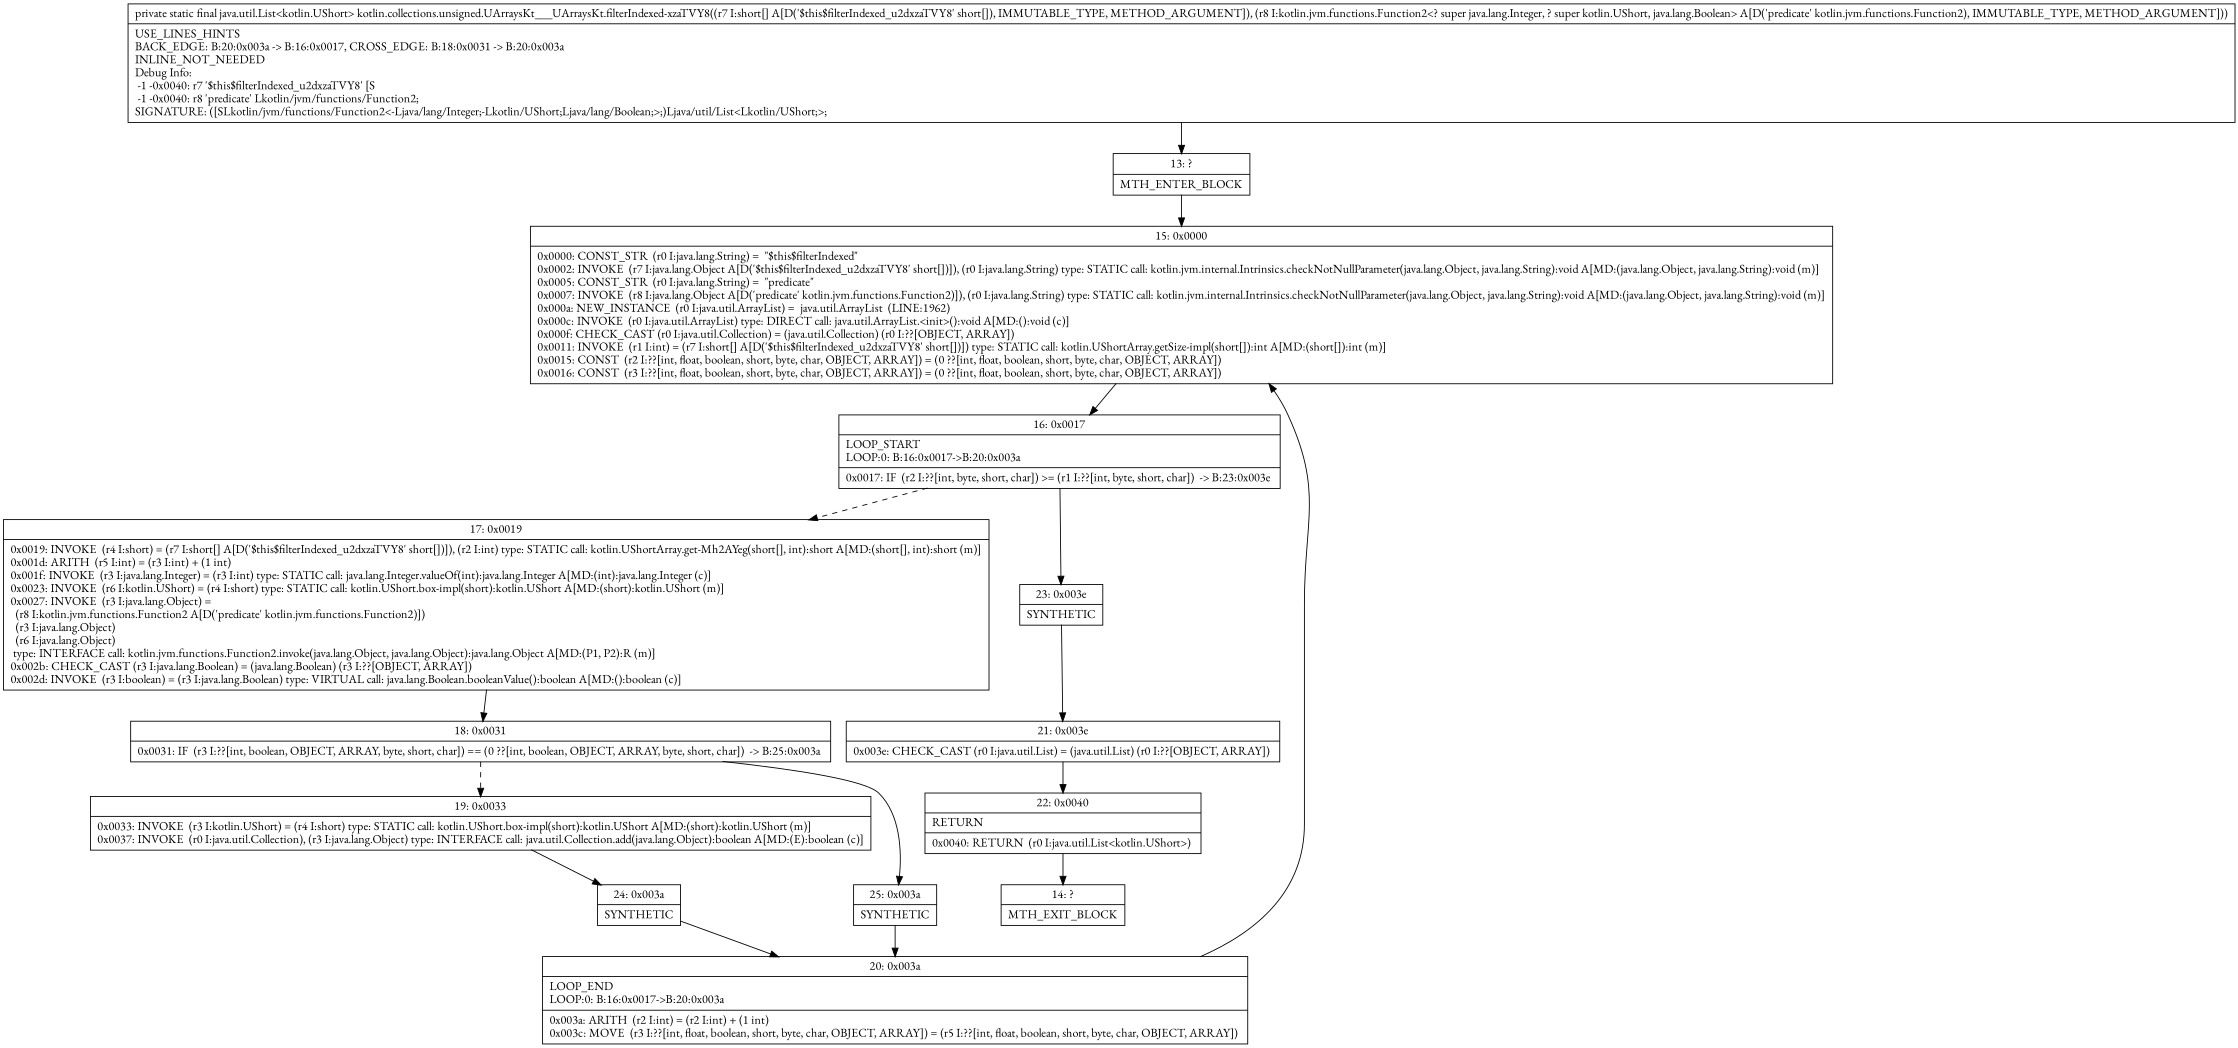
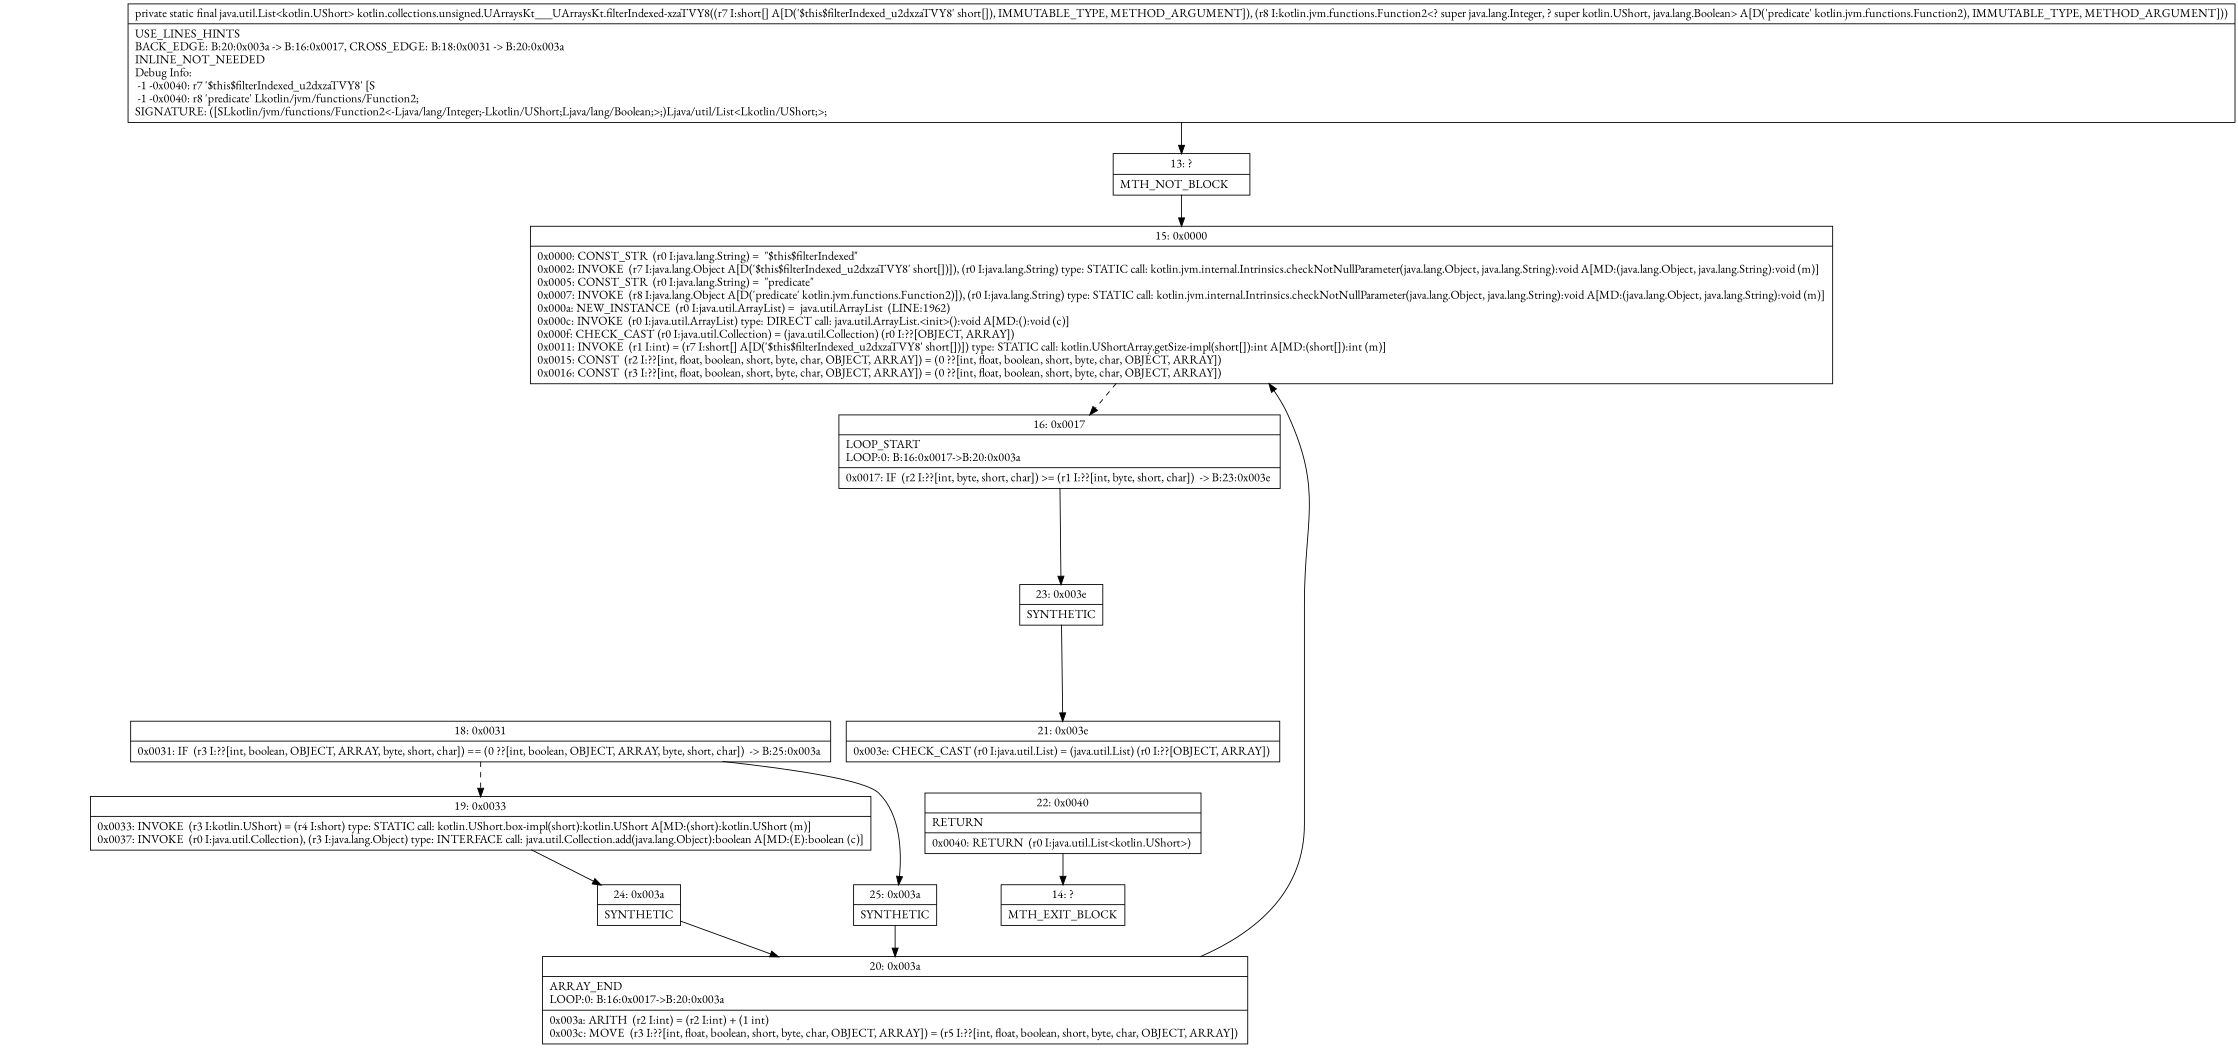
(1182, 184) -> (1175, 184)
(1106, 396) -> (1106, 396)
(496, 605) -> none
(1063, 773) -> none
(581, 986) -> (586, 986)
